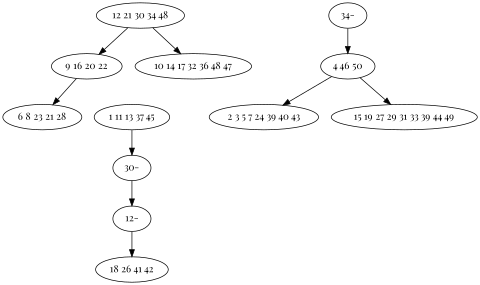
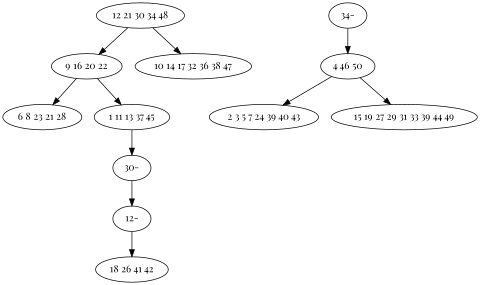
(193, 66) -> (193, 66)
none -> (107, 89)
